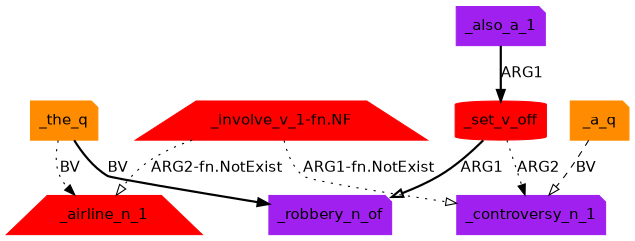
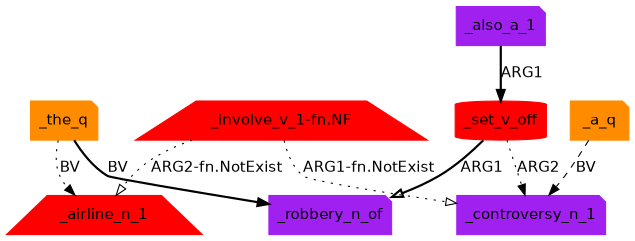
(573, 164) -> (573, 164)
